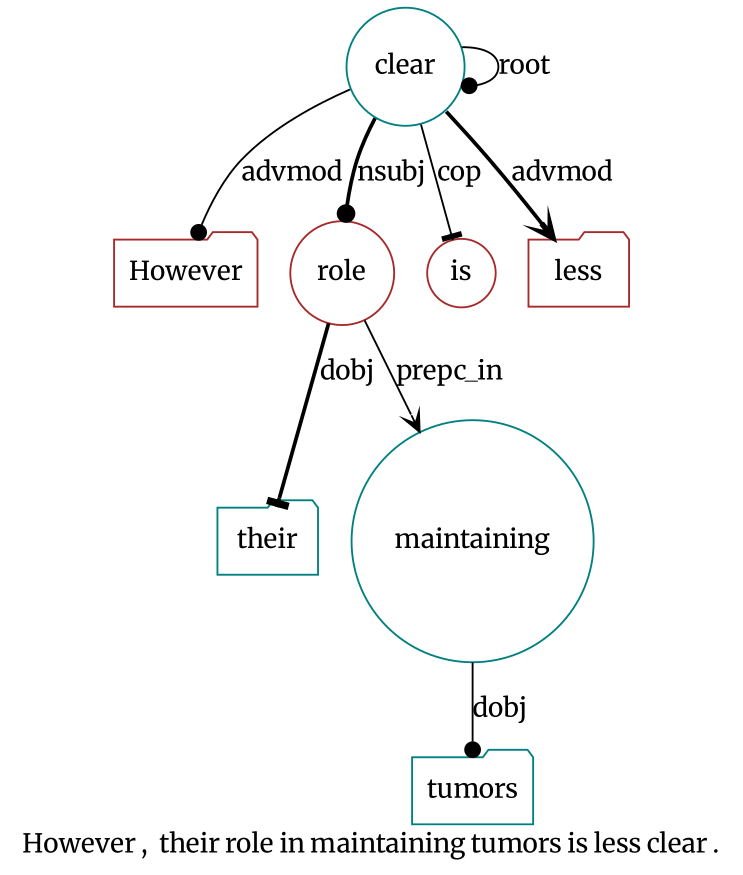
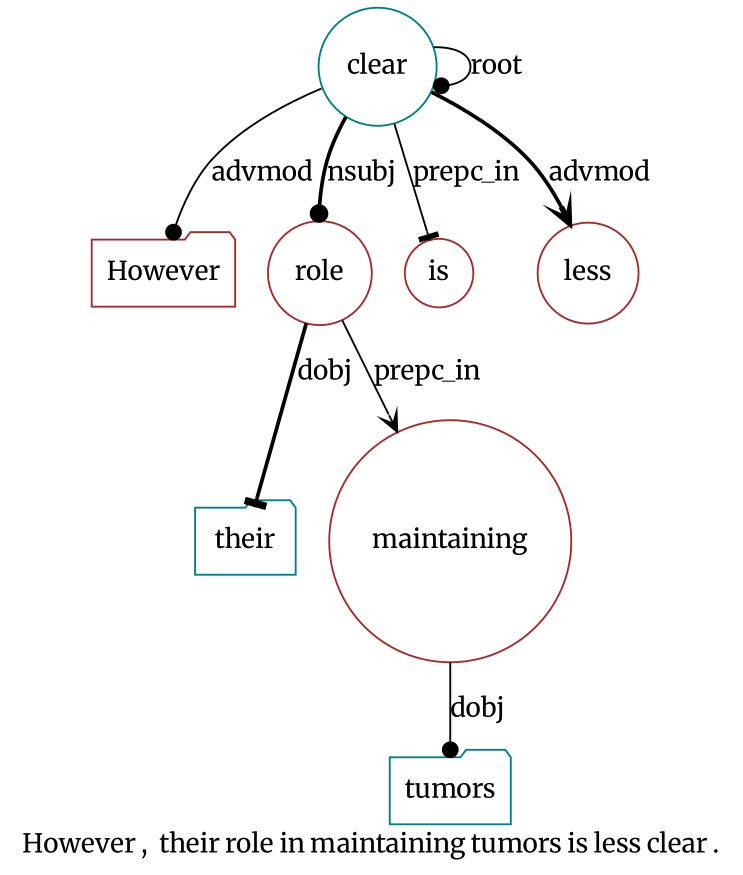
(460, 174) -> (467, 174)
(579, 273) -> (588, 273)
(473, 541) -> (450, 541)
